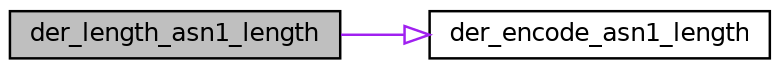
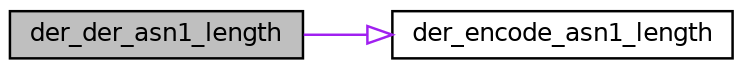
(175, 35) -> (156, 35)
